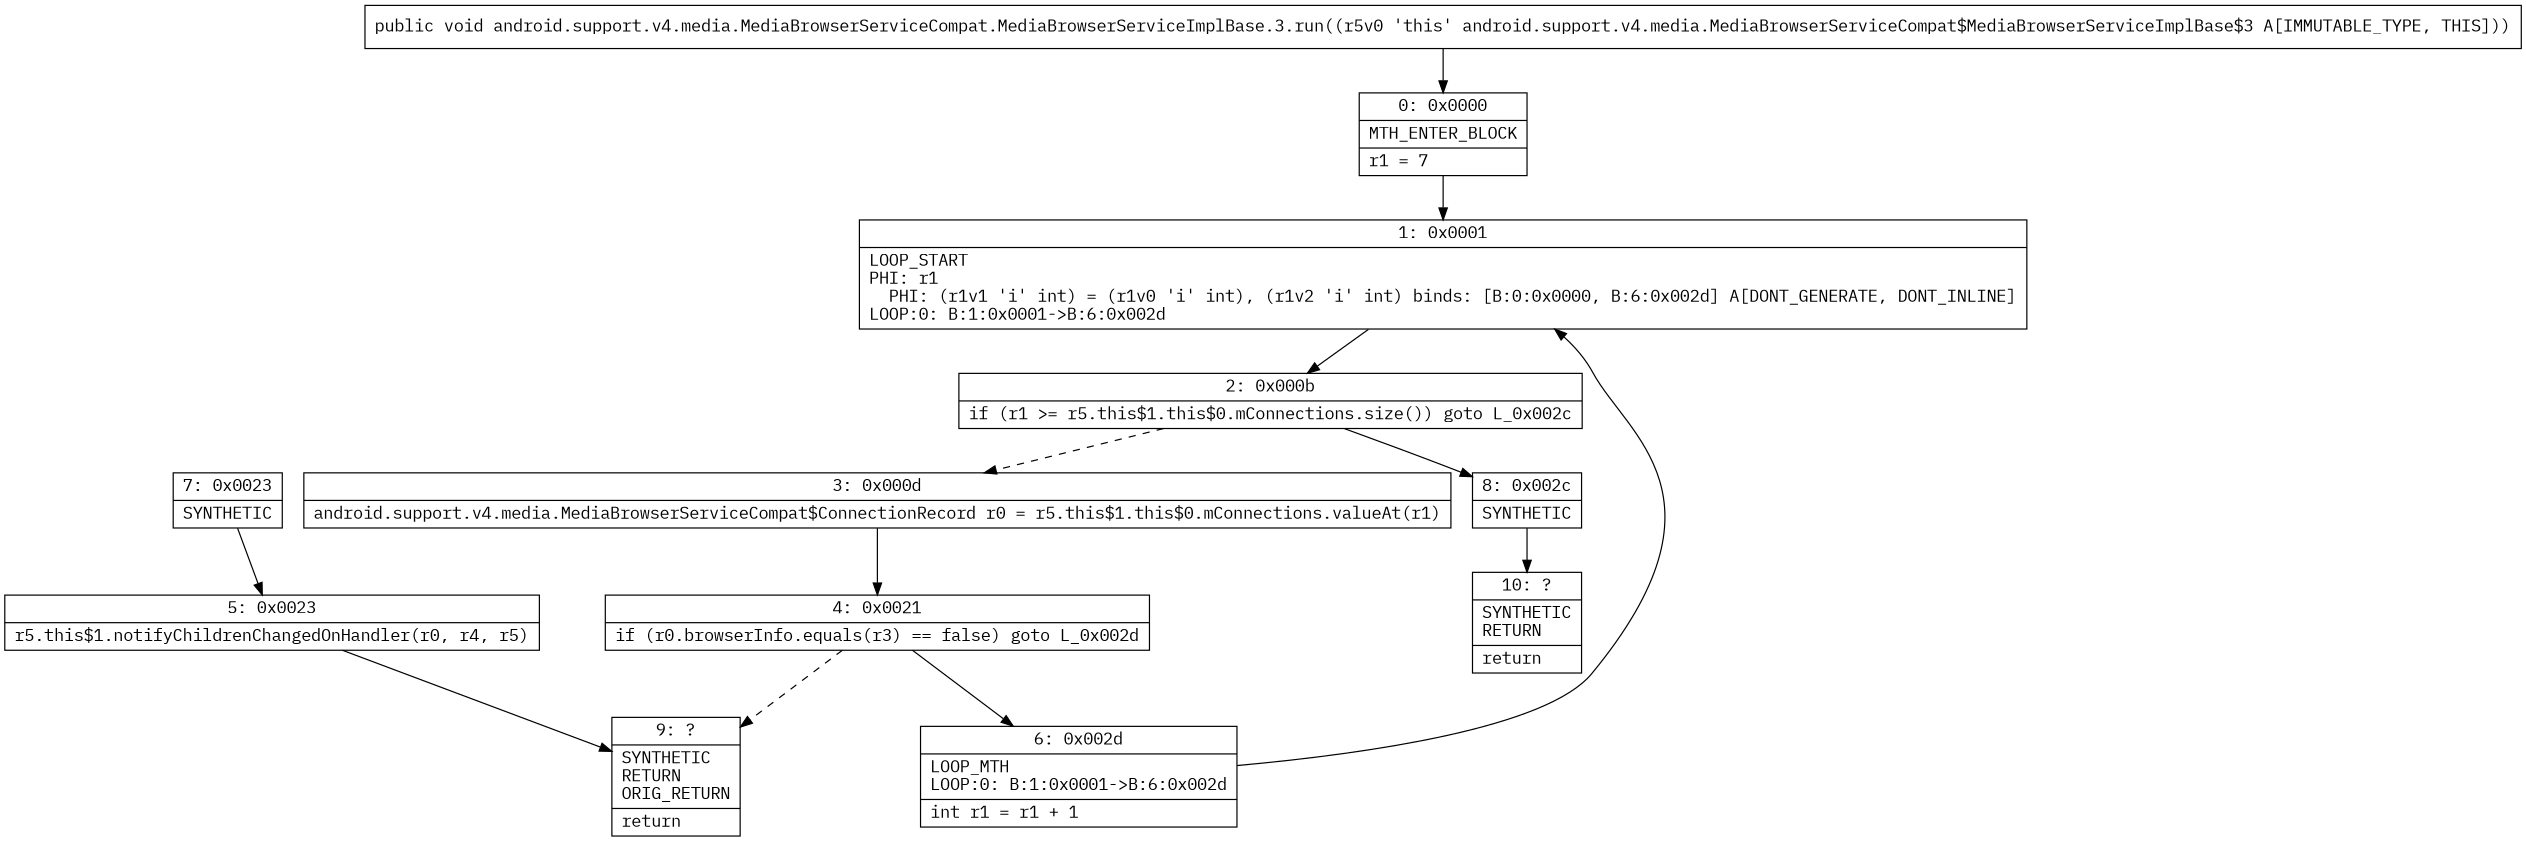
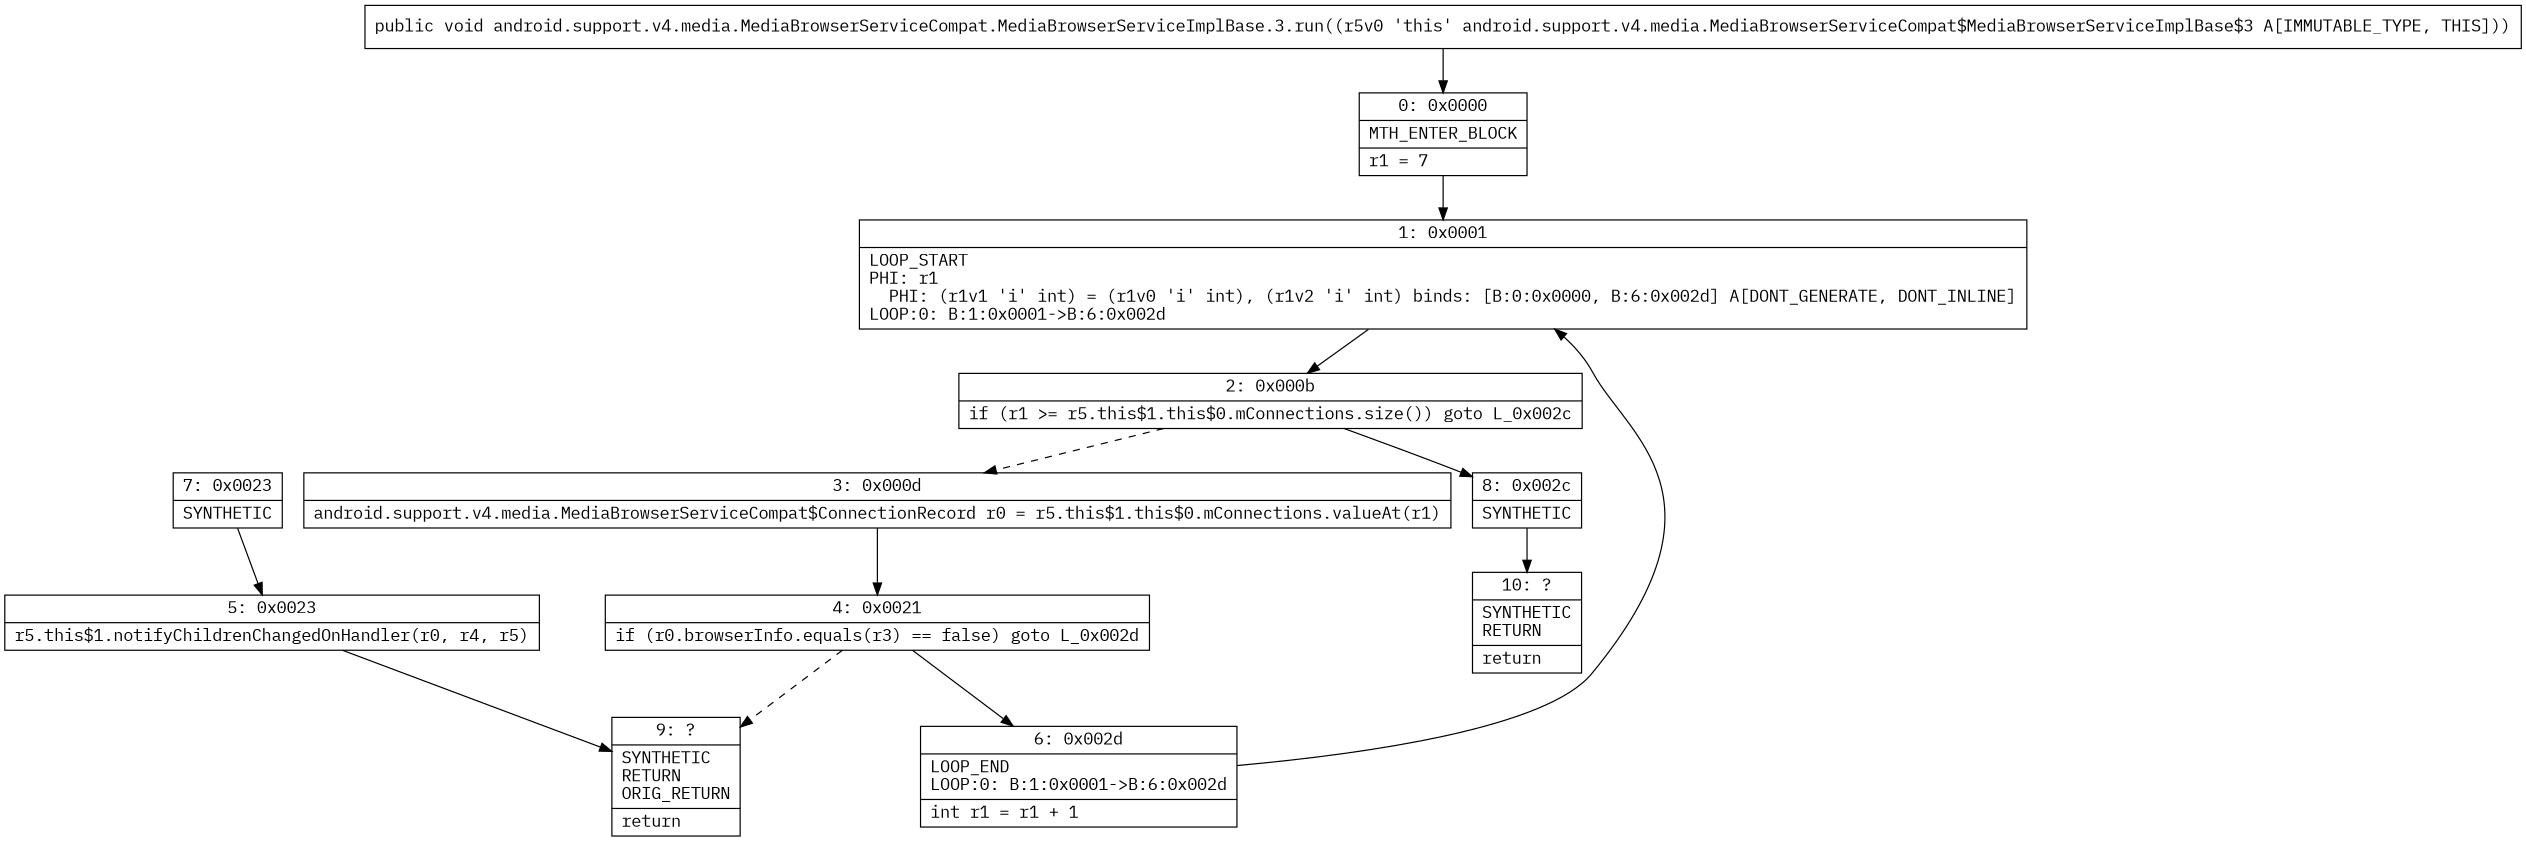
(970, 767) -> (970, 767)
